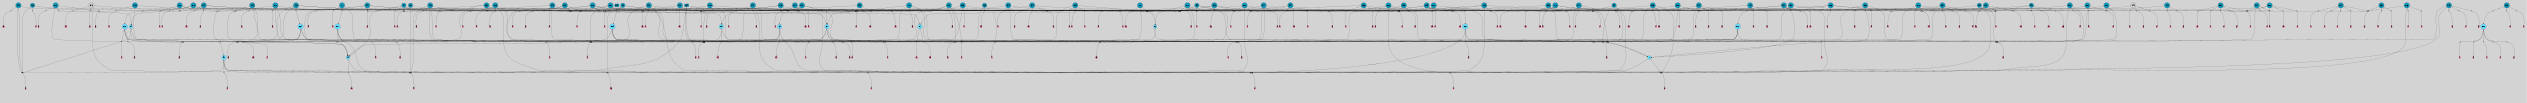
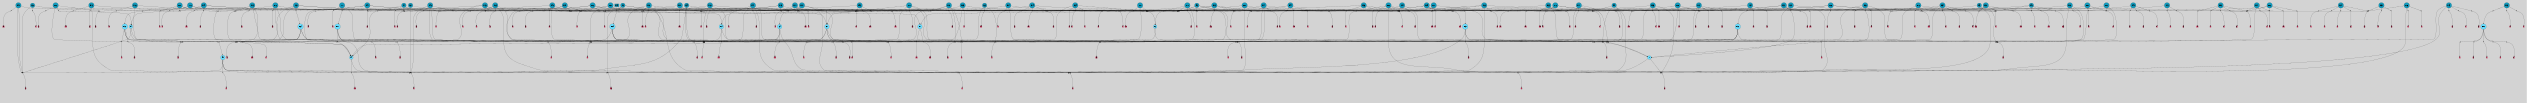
(91, 5) -> (91, 5)
(687, 5) -> (687, 5)
(2133, 5) -> (2133, 5)
